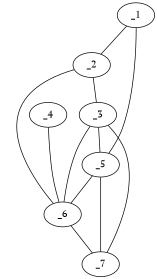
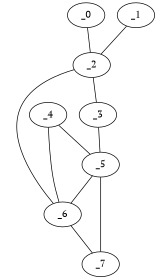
none -> (86, 15)
(131, 93) -> (74, 140)
(72, 162) -> none
(128, 188) -> none
